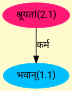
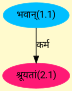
(36, 42) -> (36, 42)
